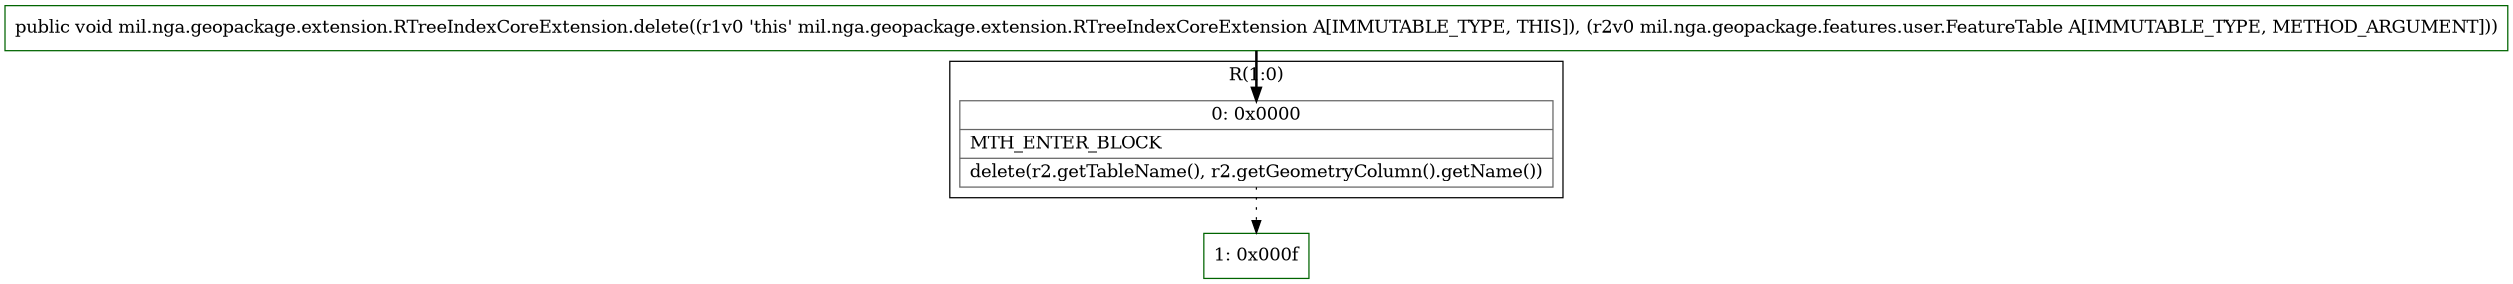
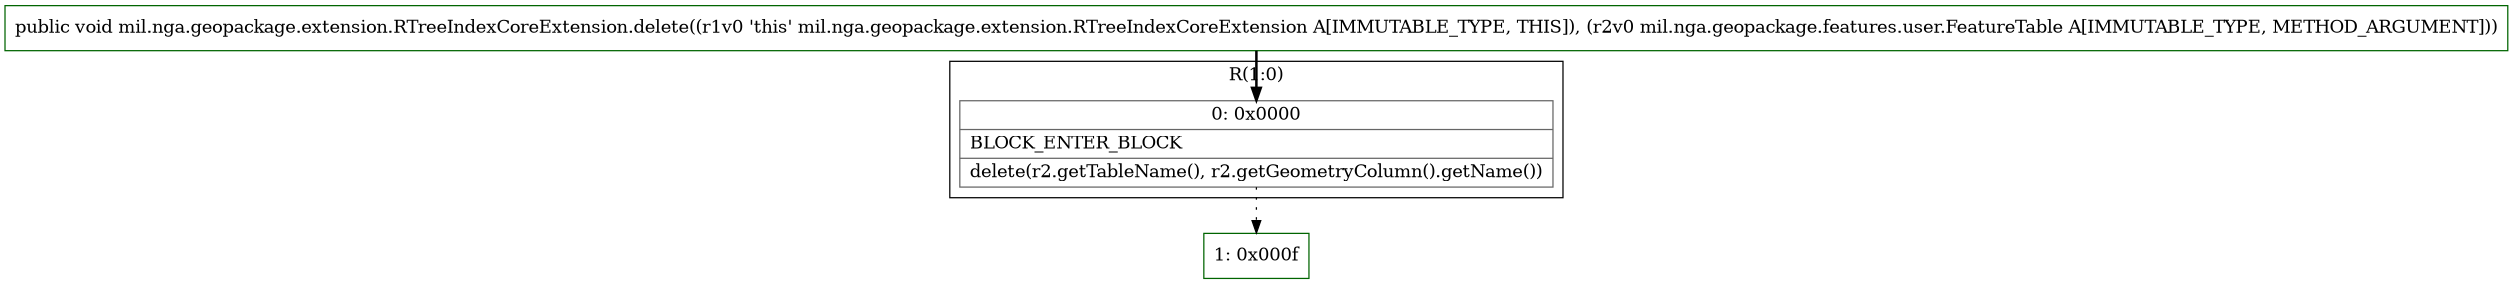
(1066, 143) -> (1076, 143)
